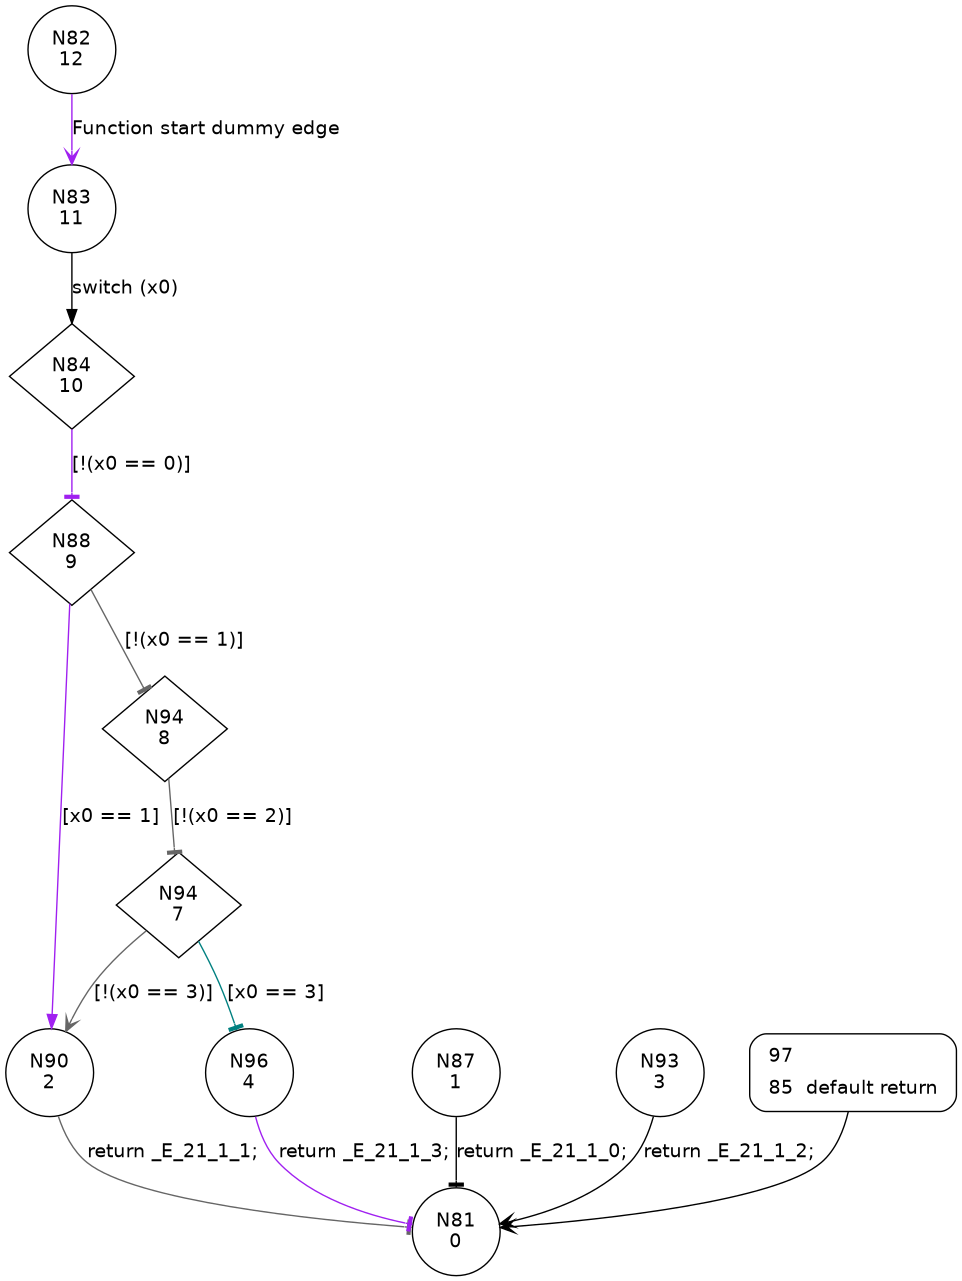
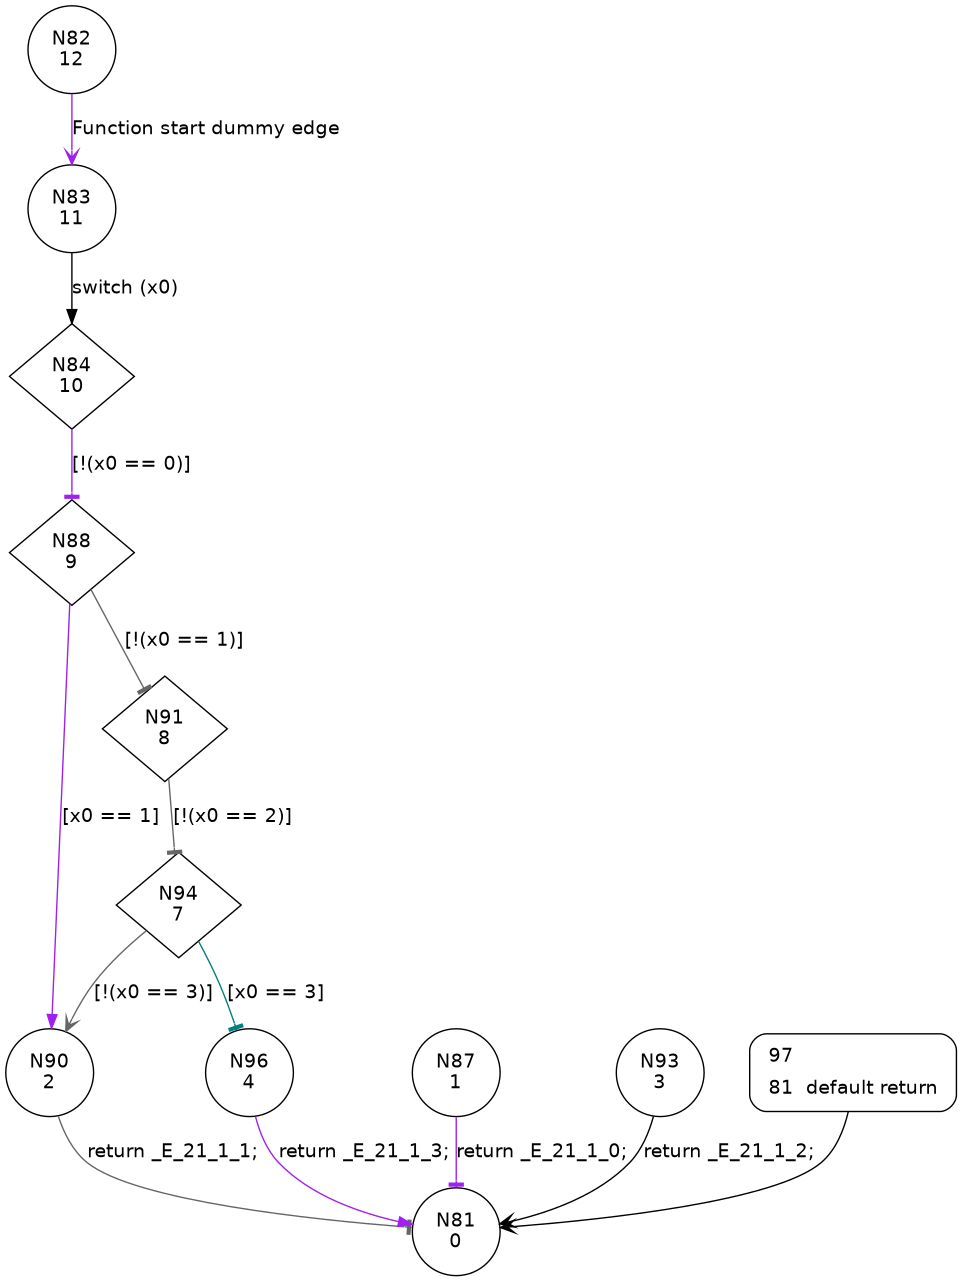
(165, 729) -> (165, 729)
(782, 1088) -> (782, 1088)
(456, 1149) -> (456, 1149)
(314, 1190) -> (312, 1188)
